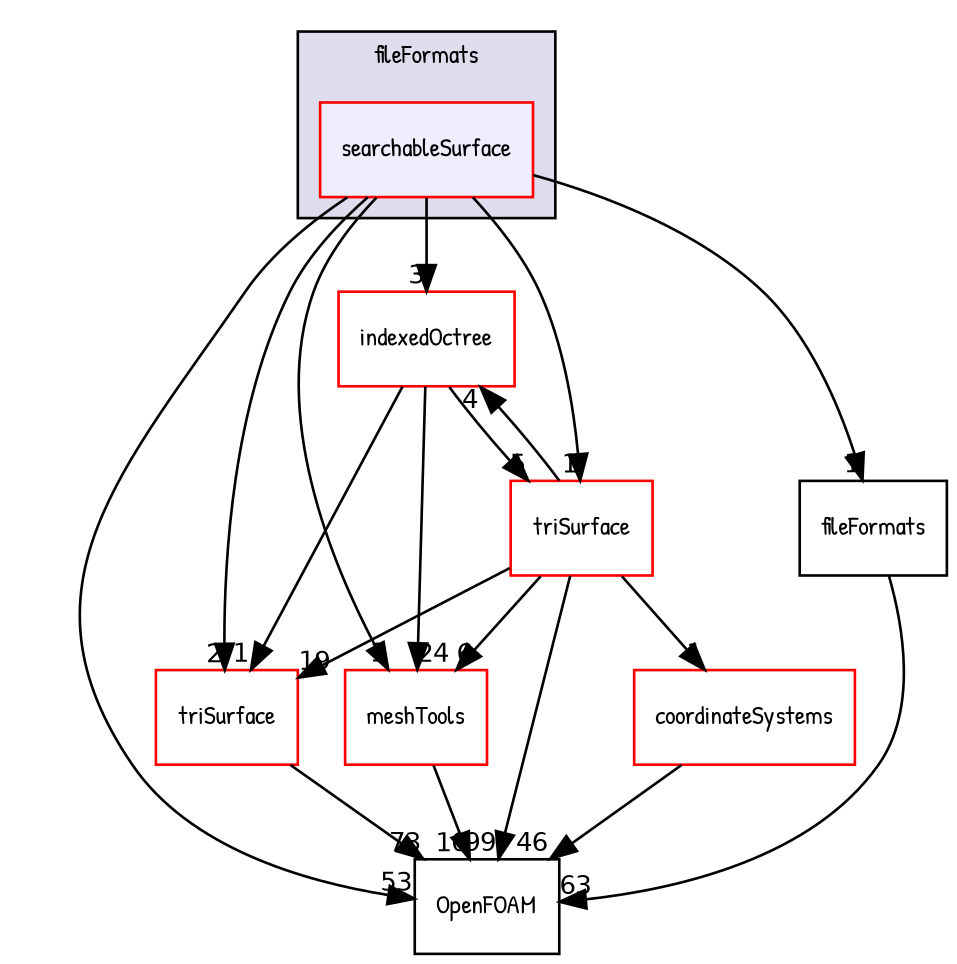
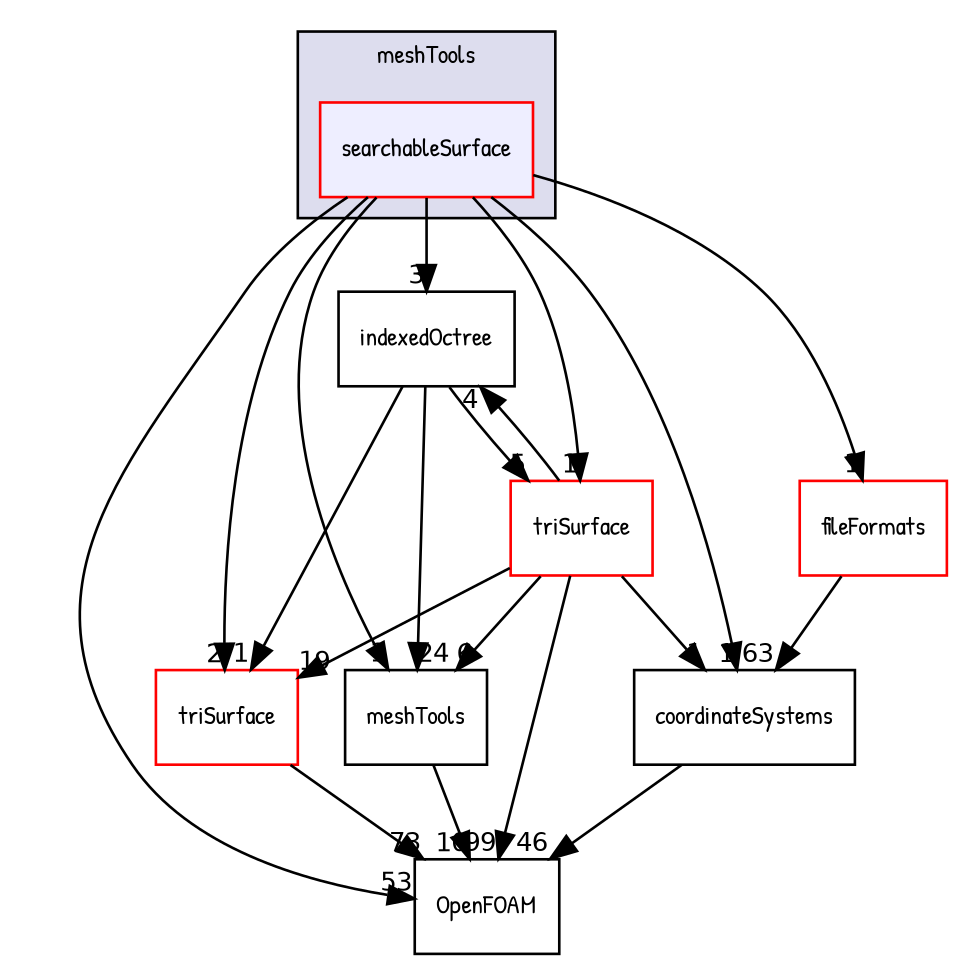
(427, 56) -> (427, 56)
(427, 339) -> (427, 339)
none -> (652, 397)
(873, 528) -> (873, 528)
(416, 717) -> (416, 717)
(745, 717) -> (745, 717)
(831, 813) -> (816, 612)
